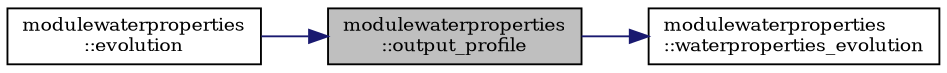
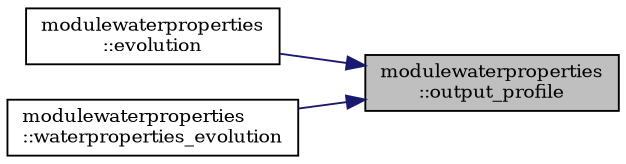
(606, 36) -> (323, 105)
